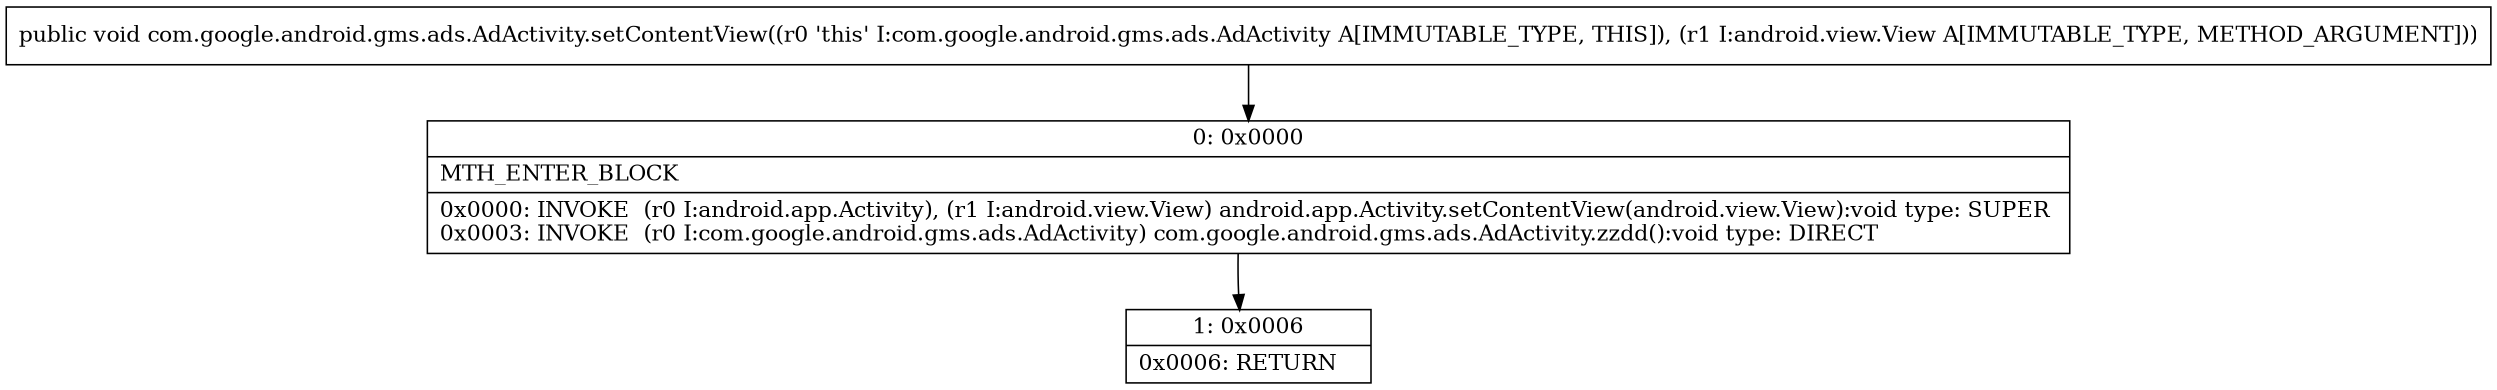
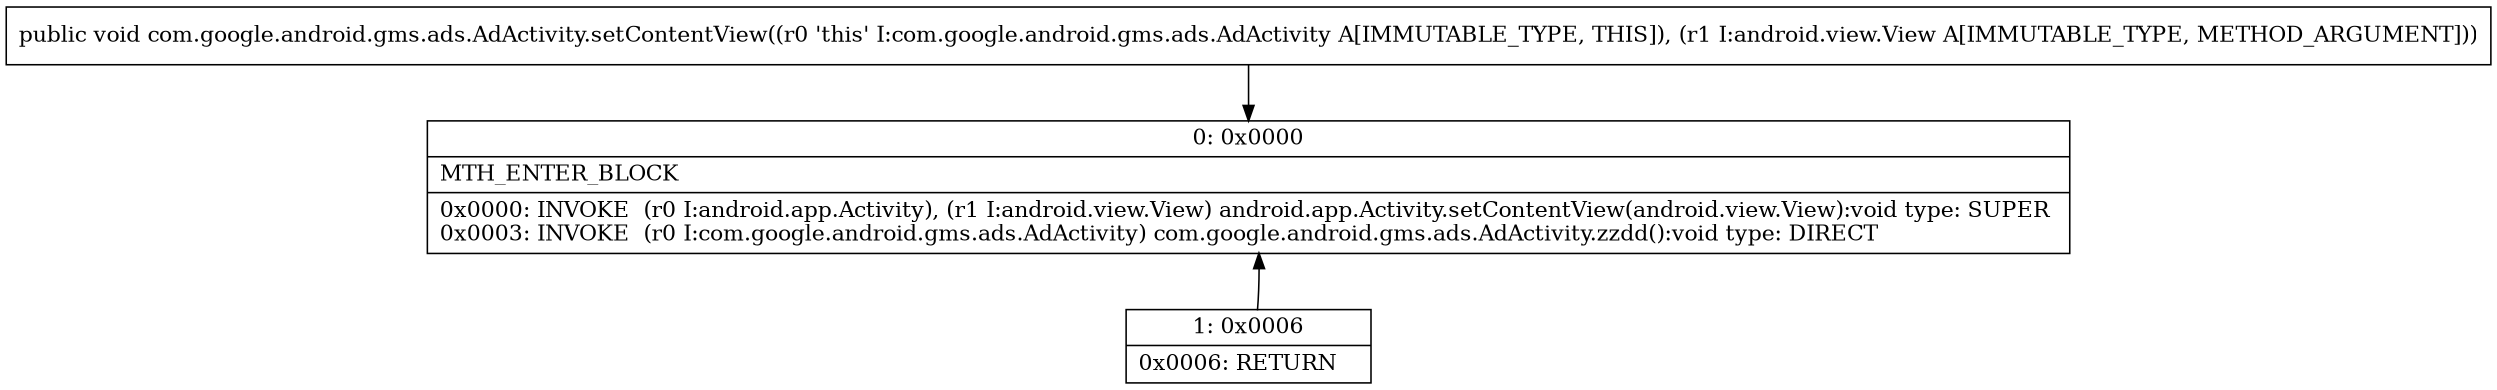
(1238, 274) -> (1259, 290)
